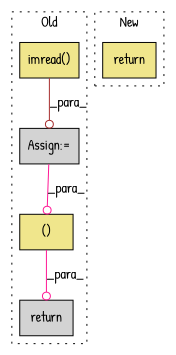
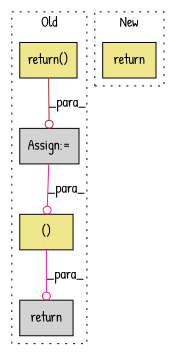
(49, 60) -> (48, 60)
